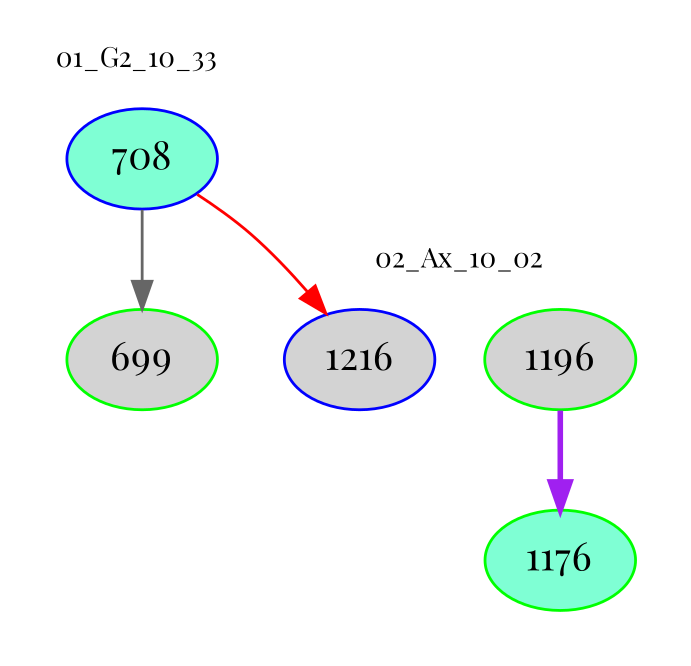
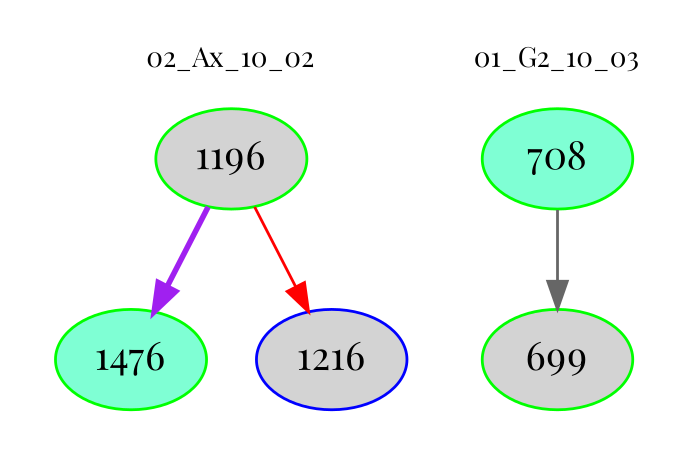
(137, 60) -> (557, 60)
(142, 159) -> (557, 159)
(280, 262) -> (275, 247)
(560, 560) -> (131, 360)
